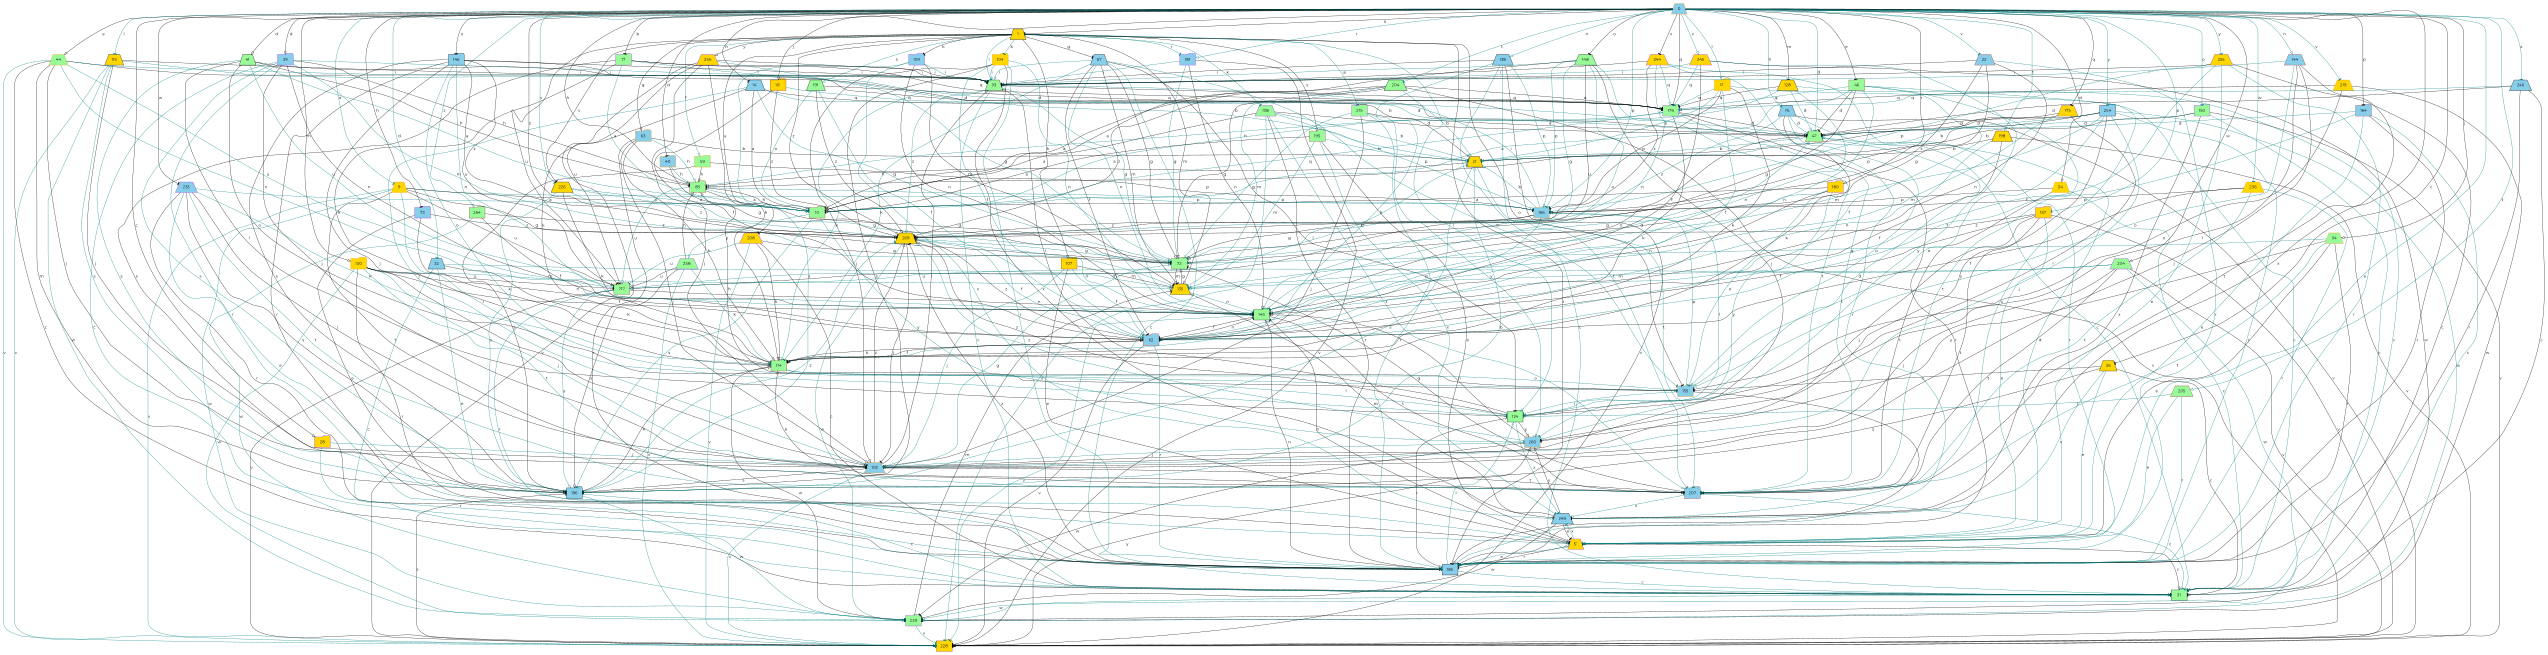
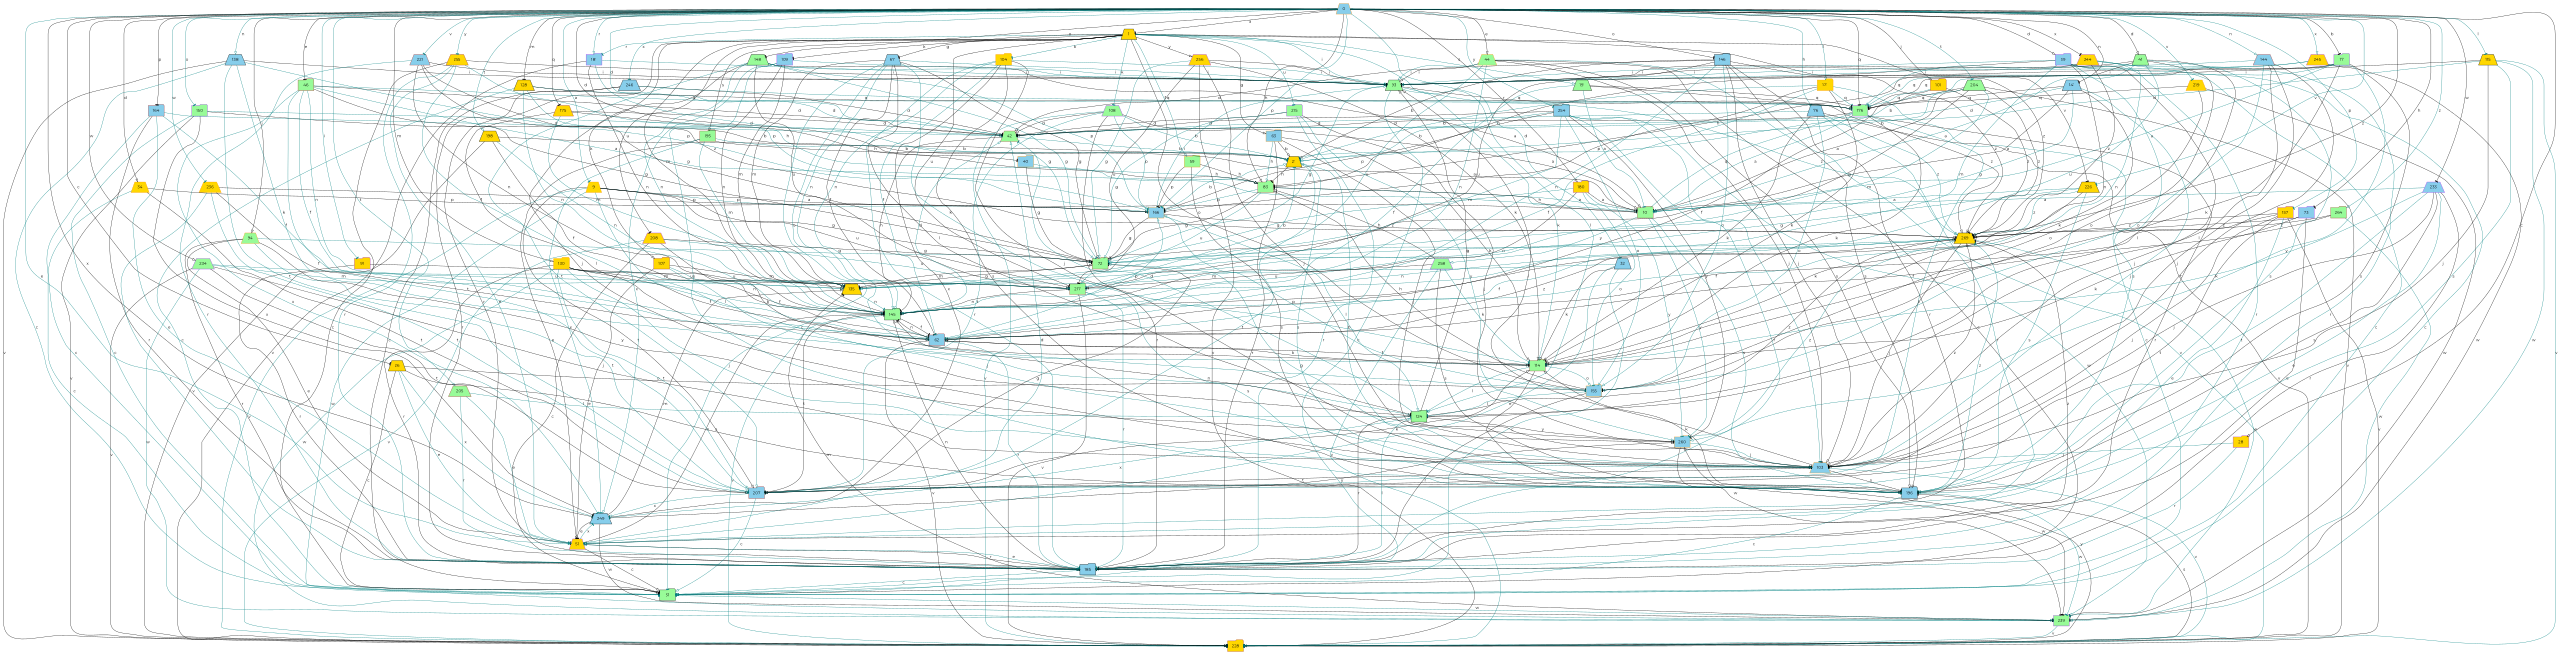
(1504, 261) -> none
none -> (362, 264)
(42, 276) -> (1837, 276)
